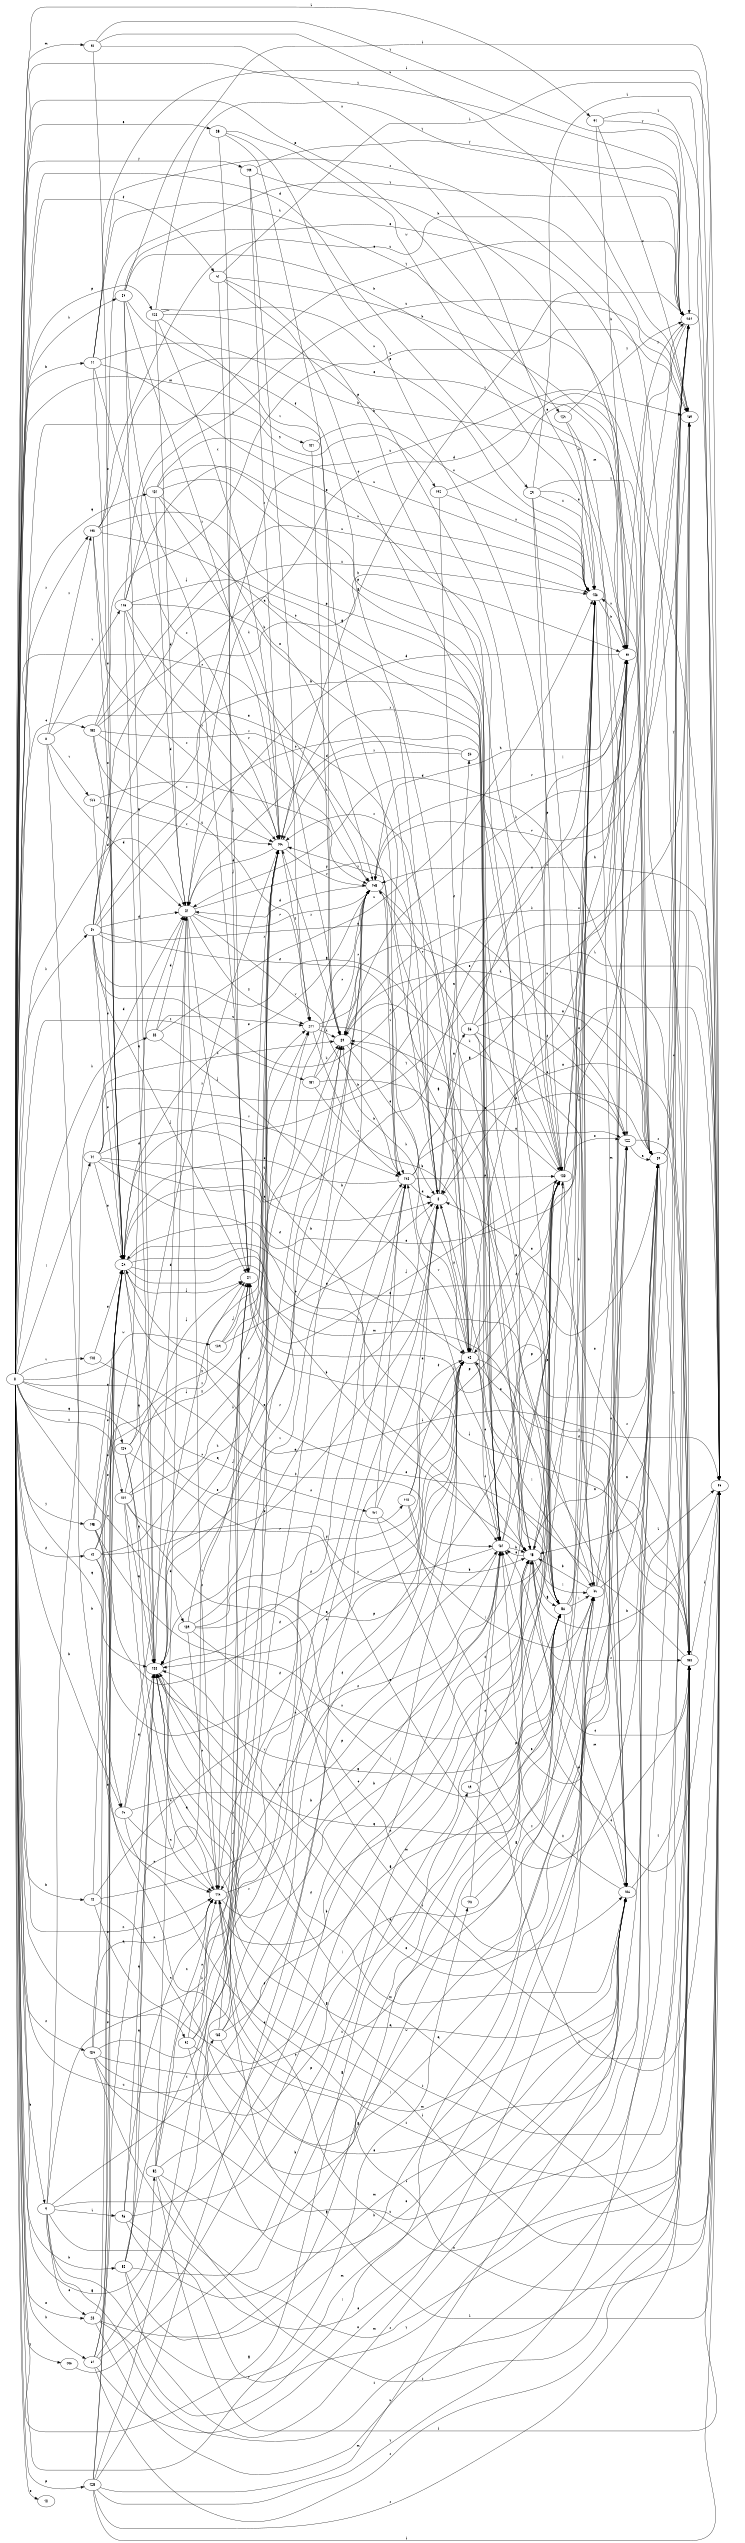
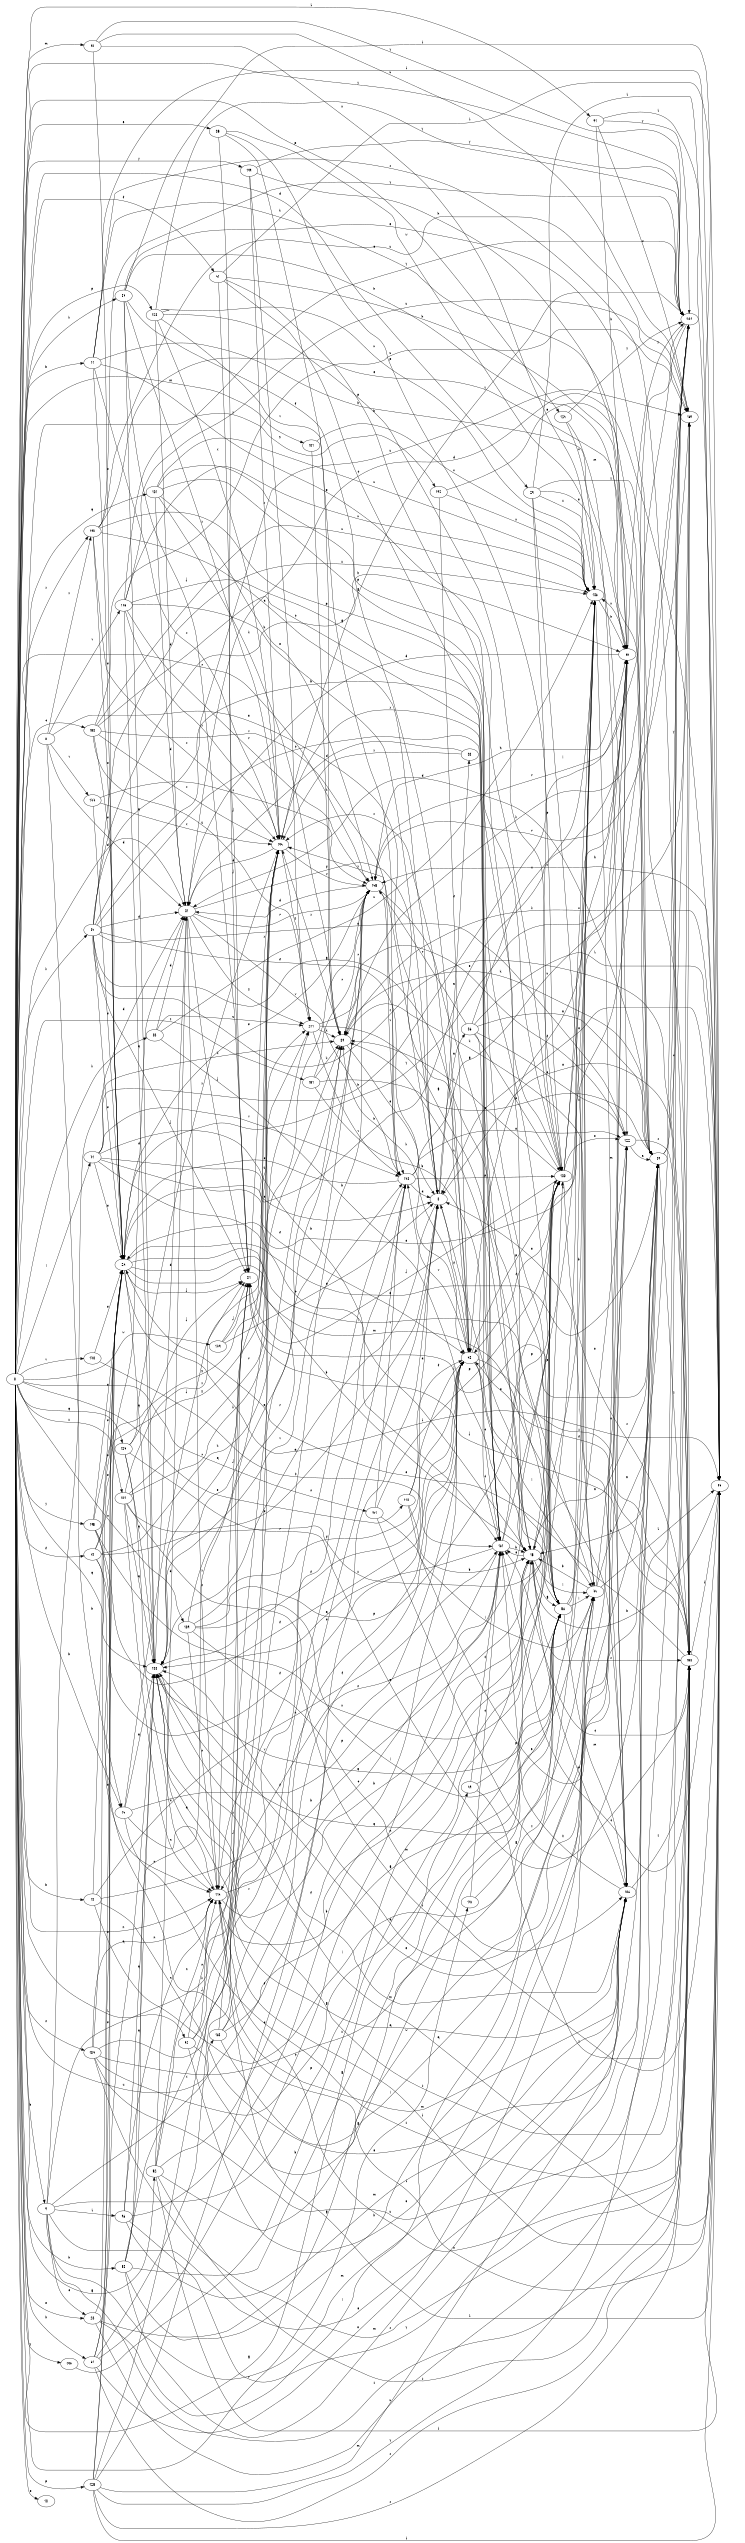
(470, 755) -> (470, 755)
